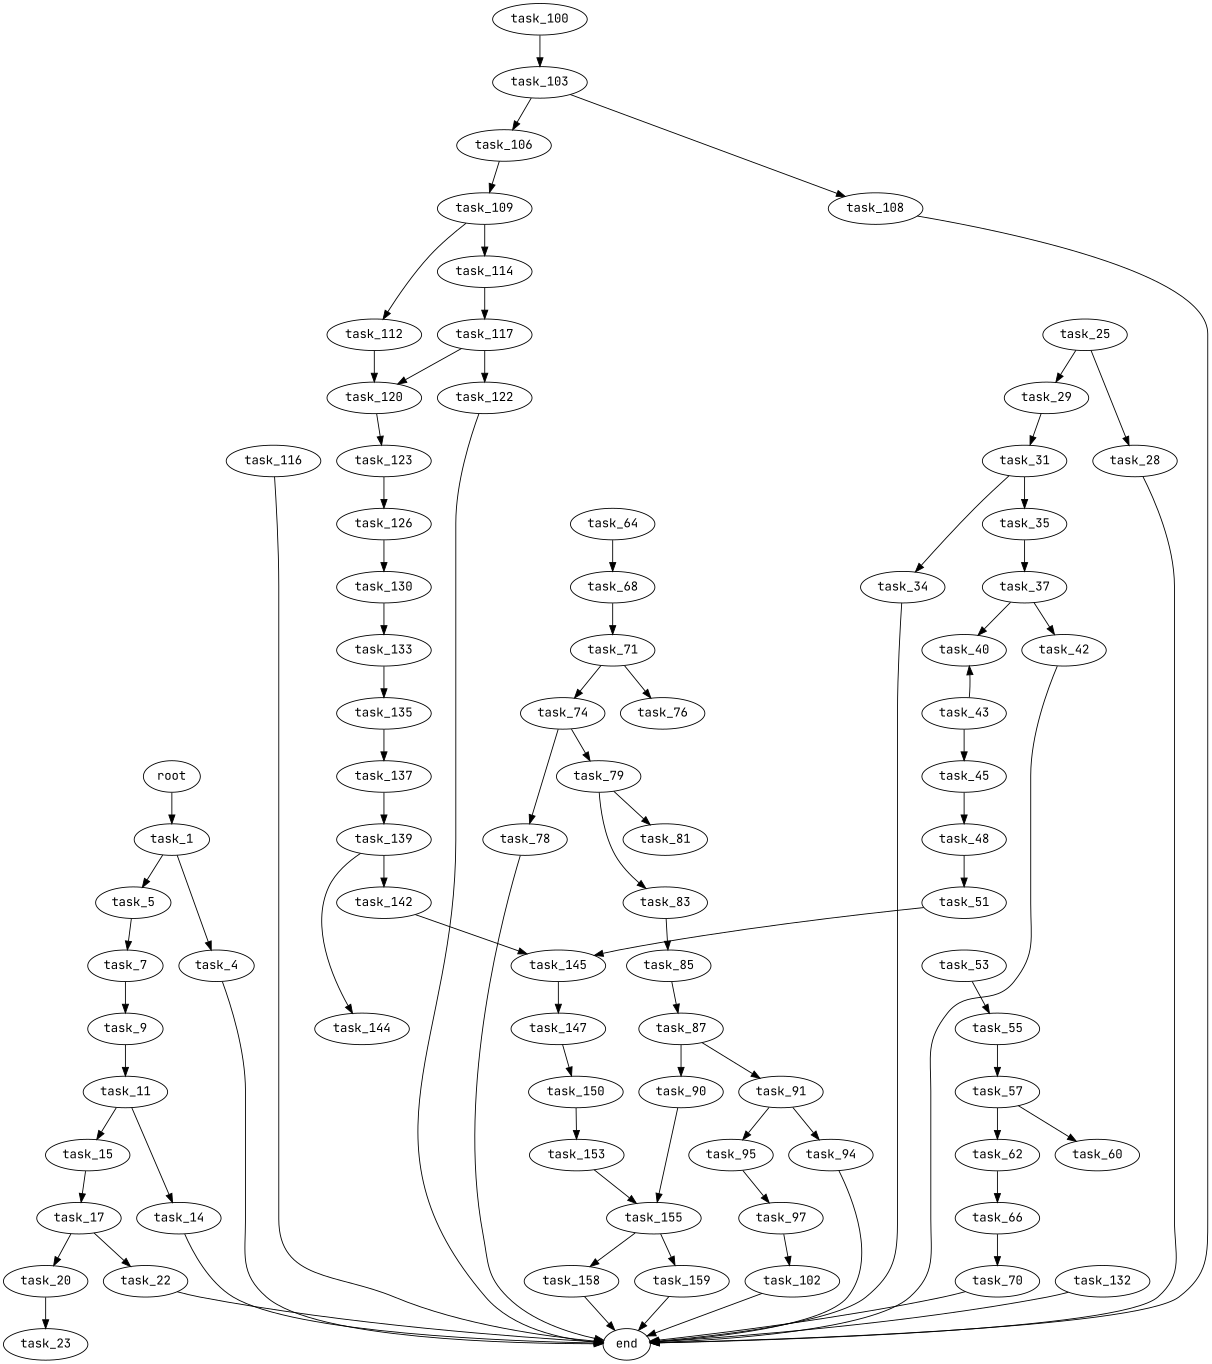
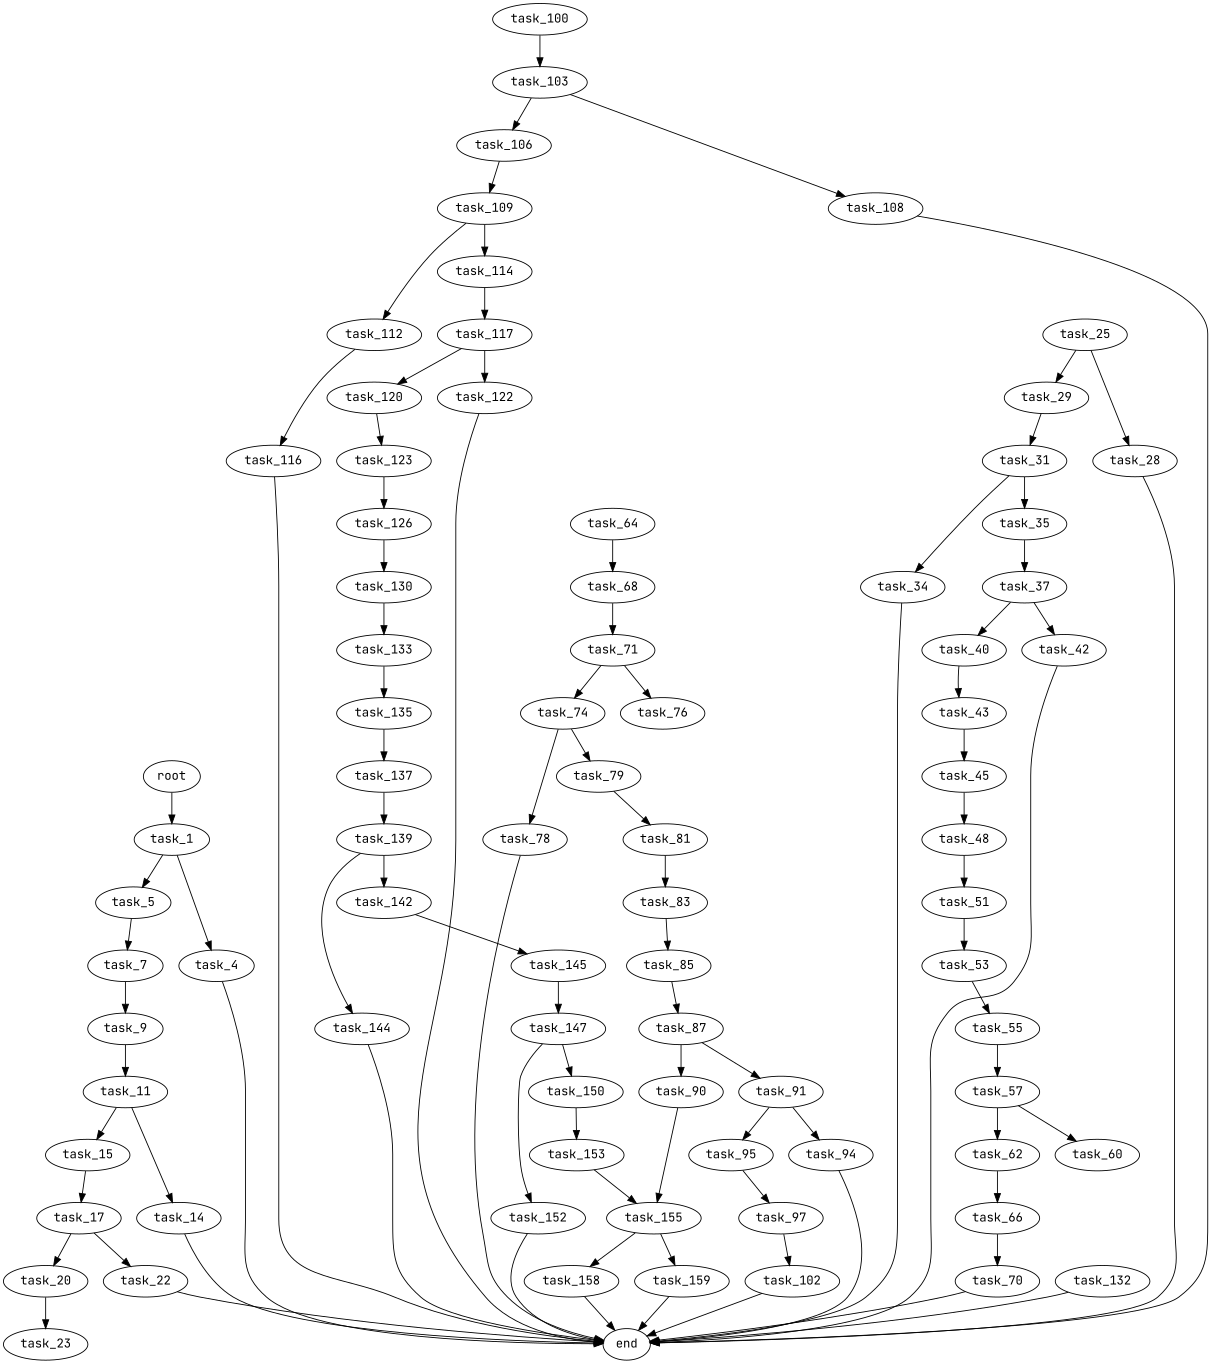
(374, 362) -> (314, 389)
(970, 686) -> (958, 677)
(609, 842) -> (665, 867)
(763, 927) -> (964, 930)
none -> (538, 1218)
none -> (397, 1263)
